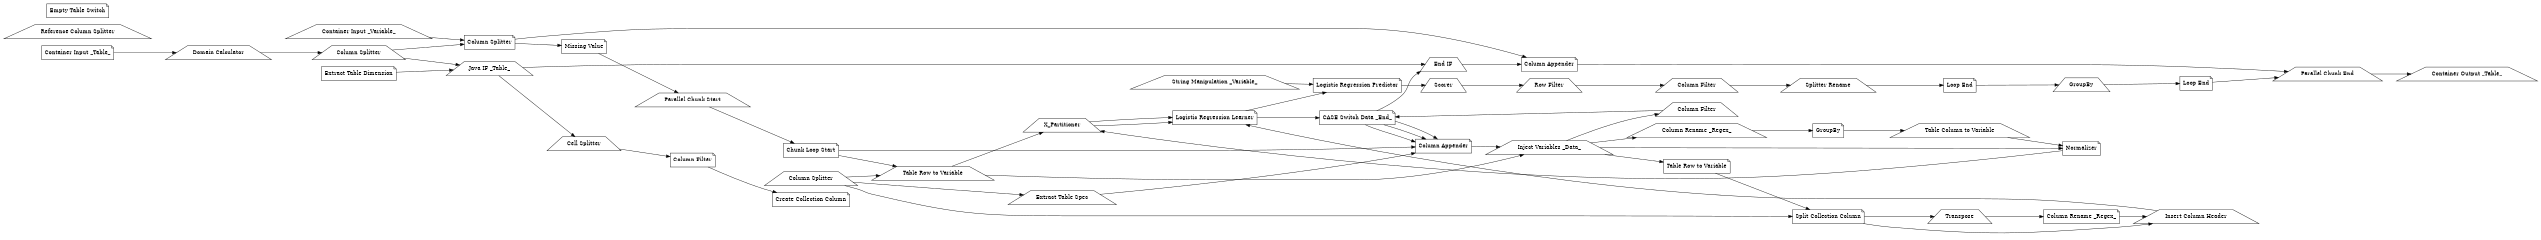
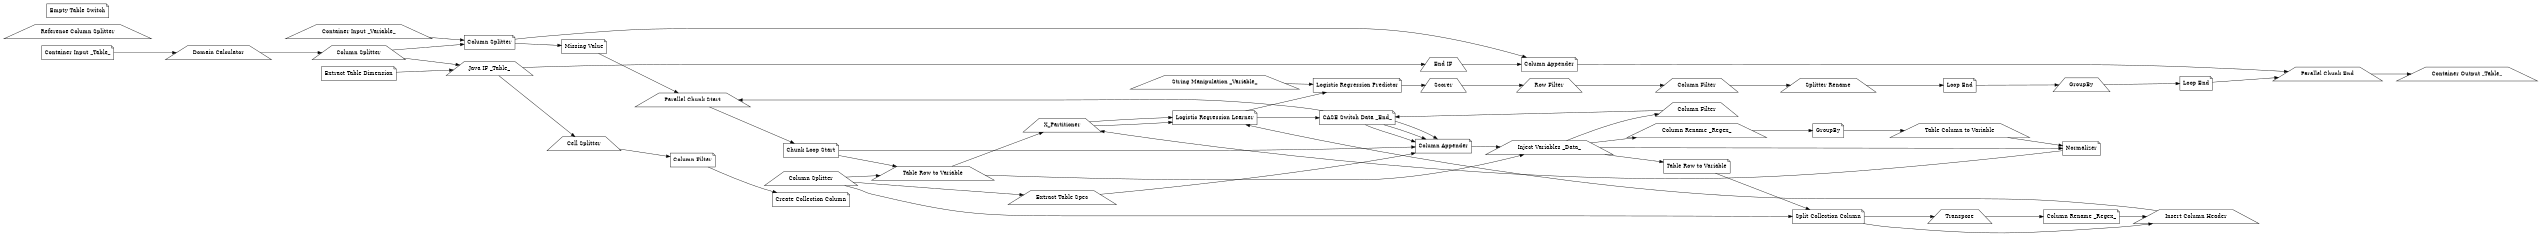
(1401, 96) -> (1033, 100)
